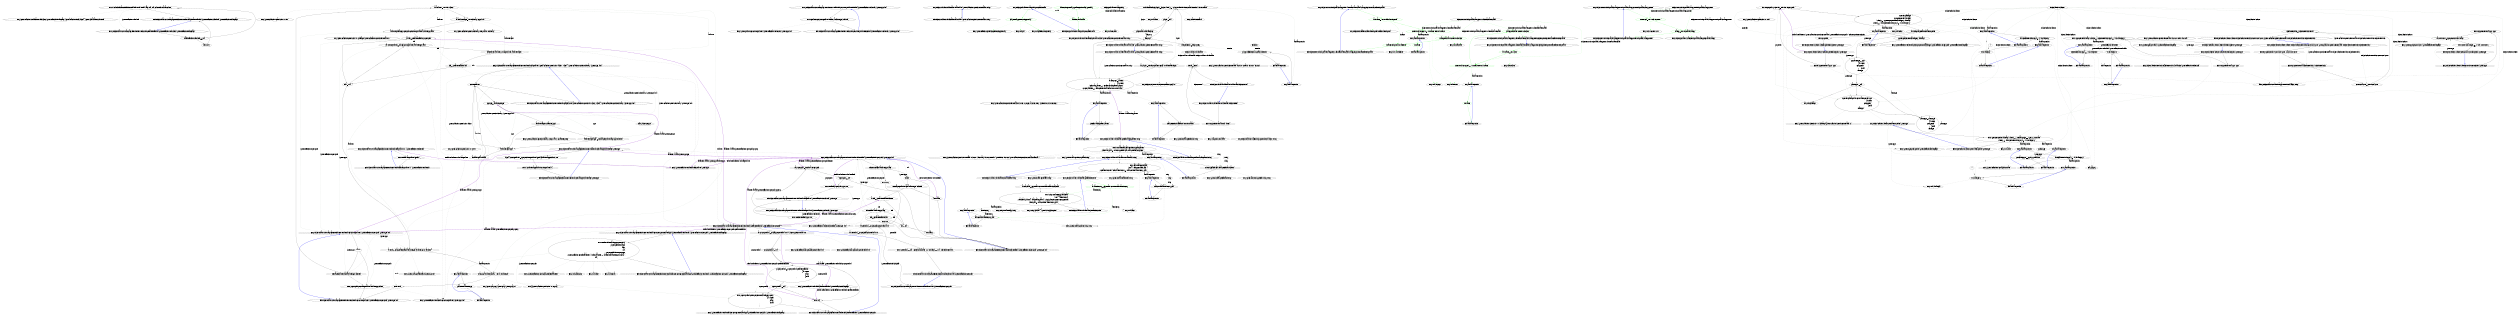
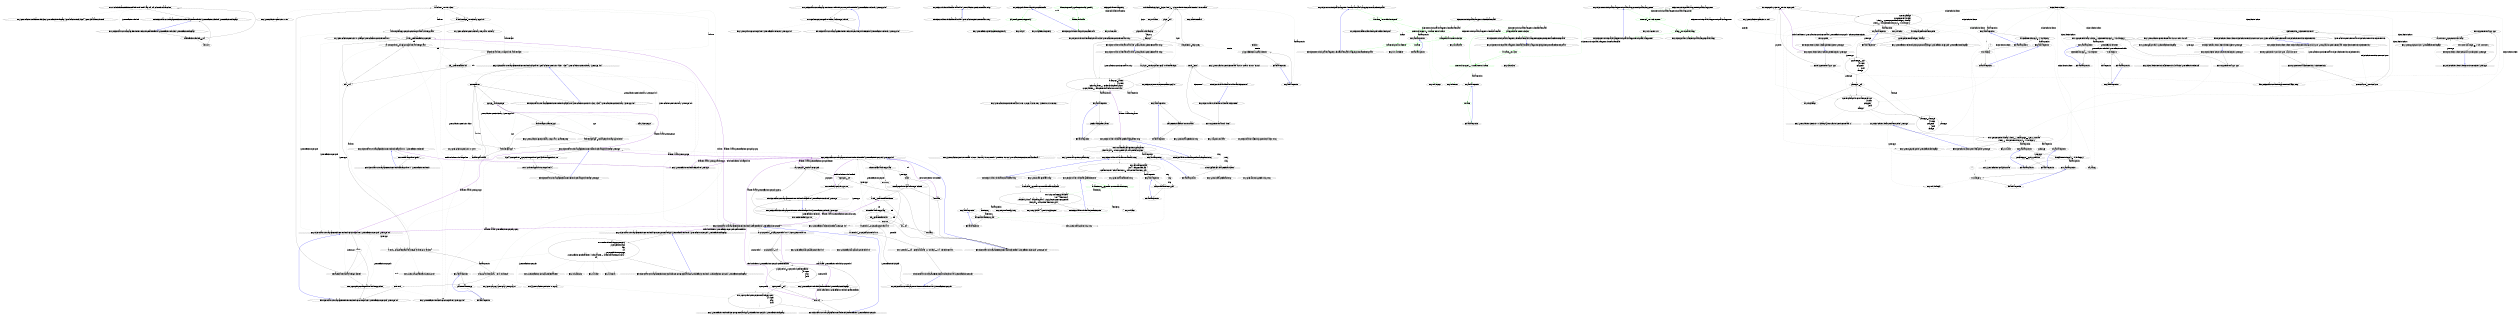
(1194, 52) -> none
(2092, 168) -> (2092, 168)
